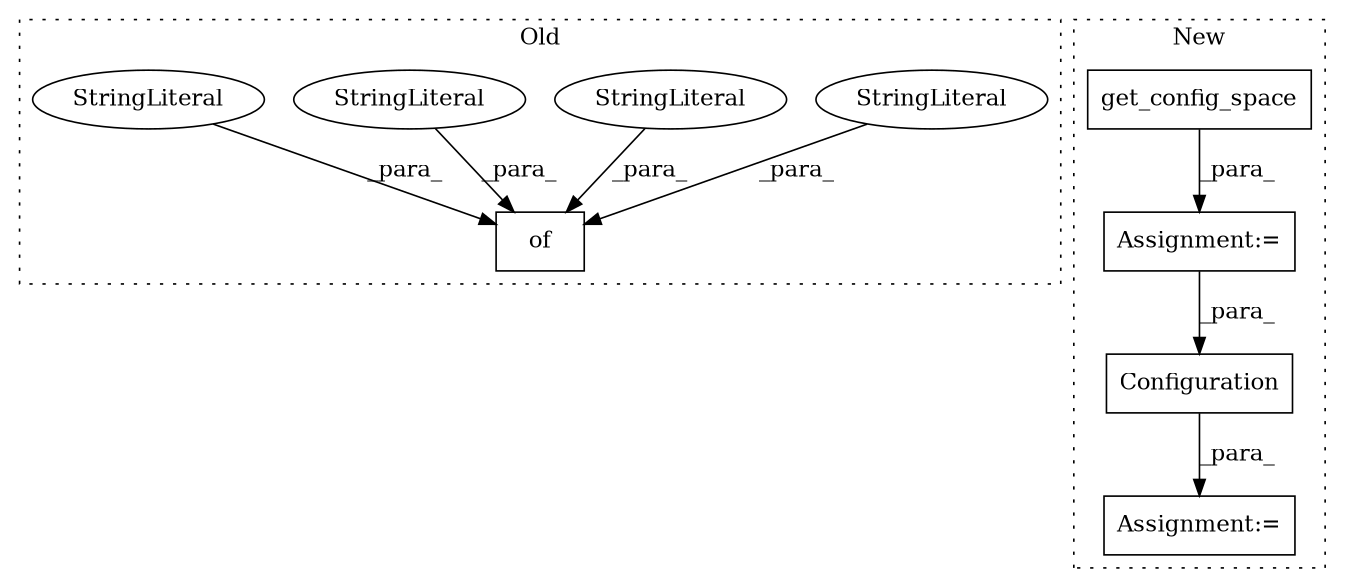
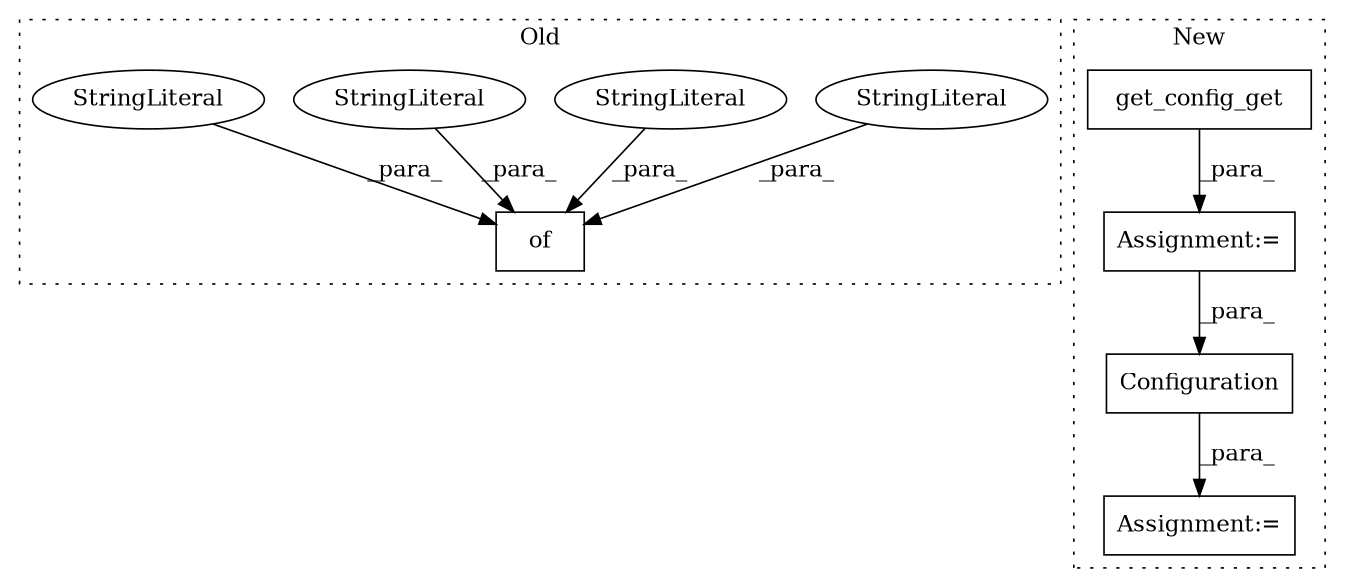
(1199, 100) -> (1199, 100)
